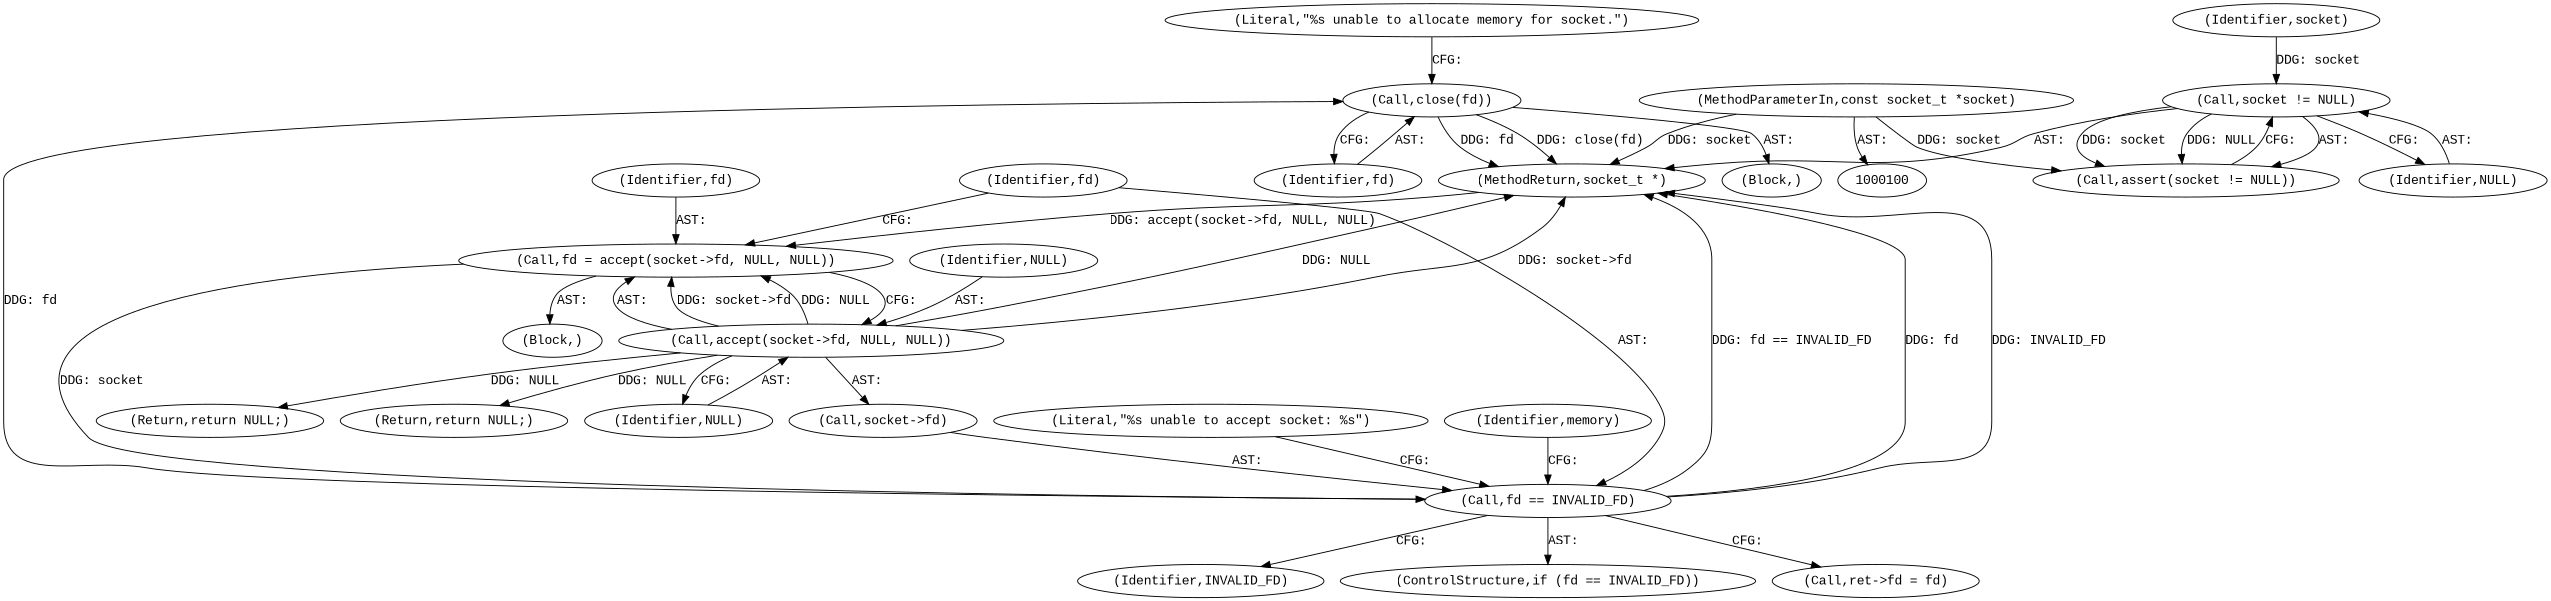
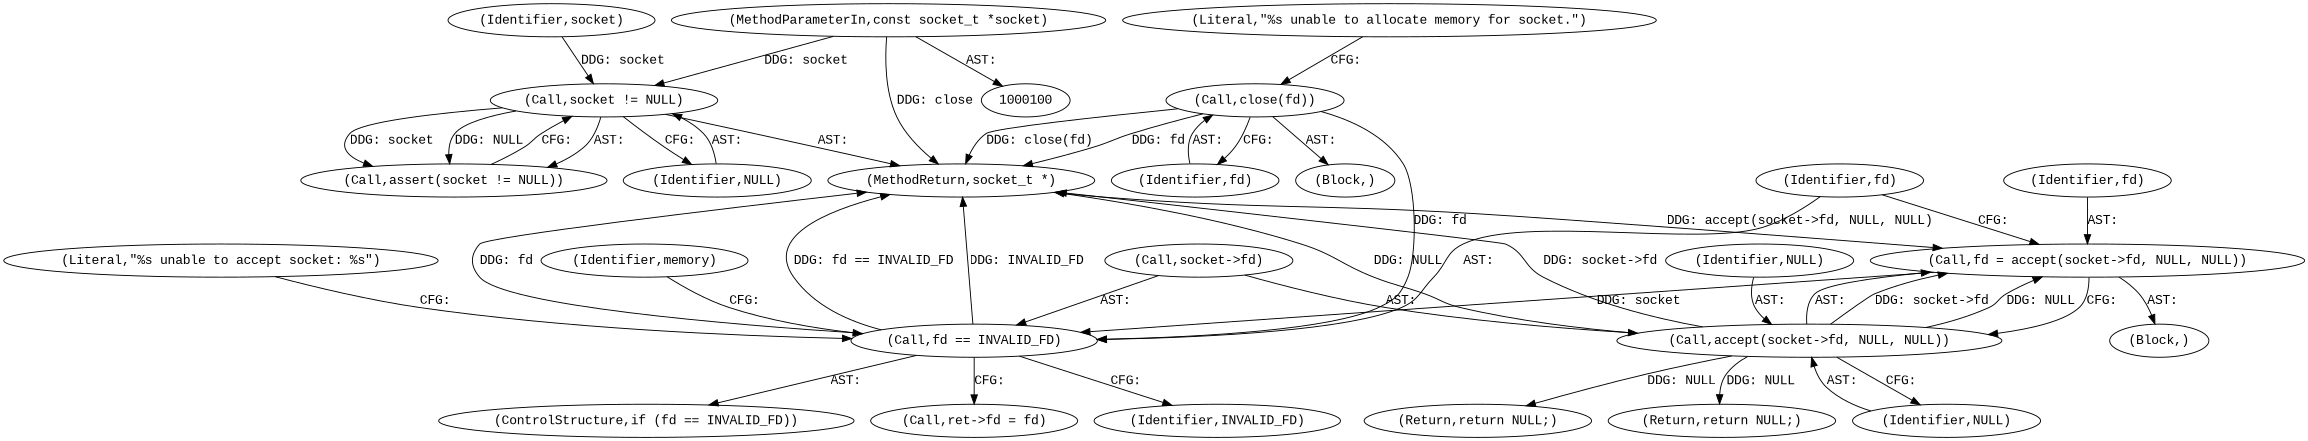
(1710, 140) -> (935, 100)
(1972, 160) -> (749, 60)
(4, 356) -> (1394, 298)
(844, 377) -> (1435, 315)
